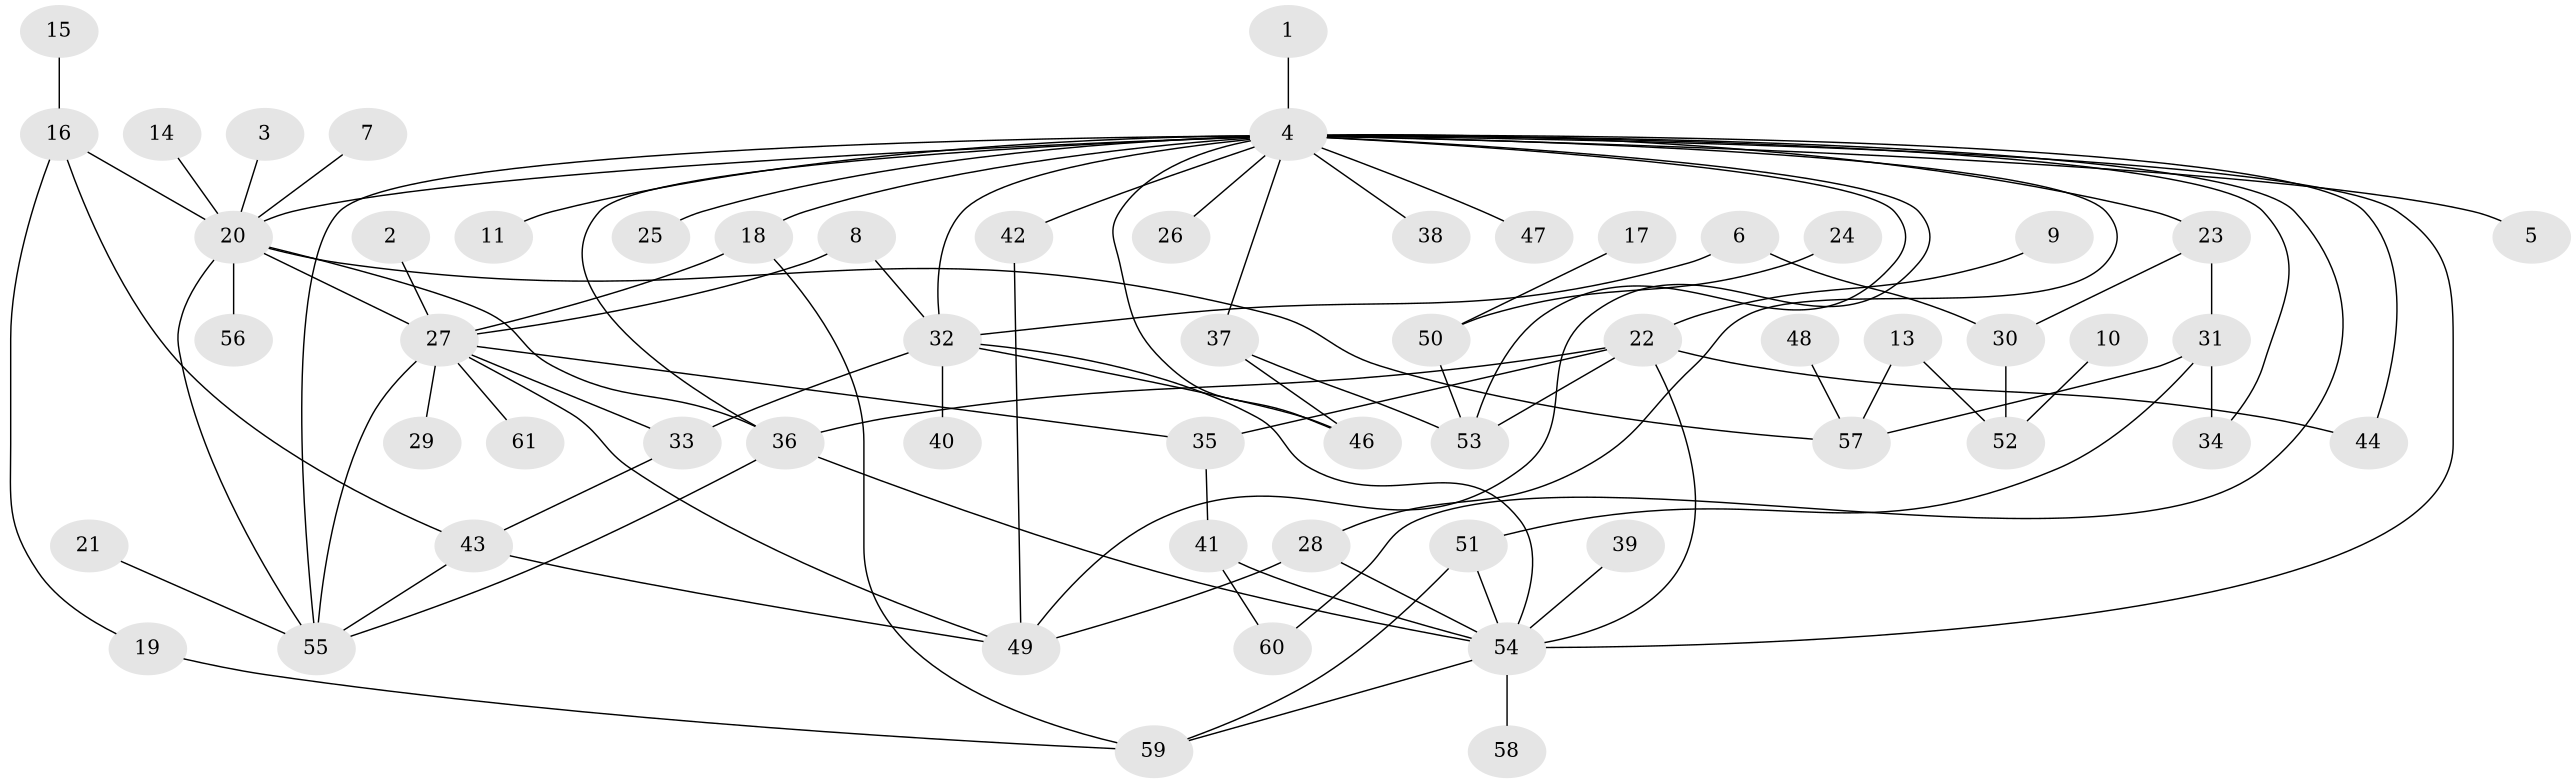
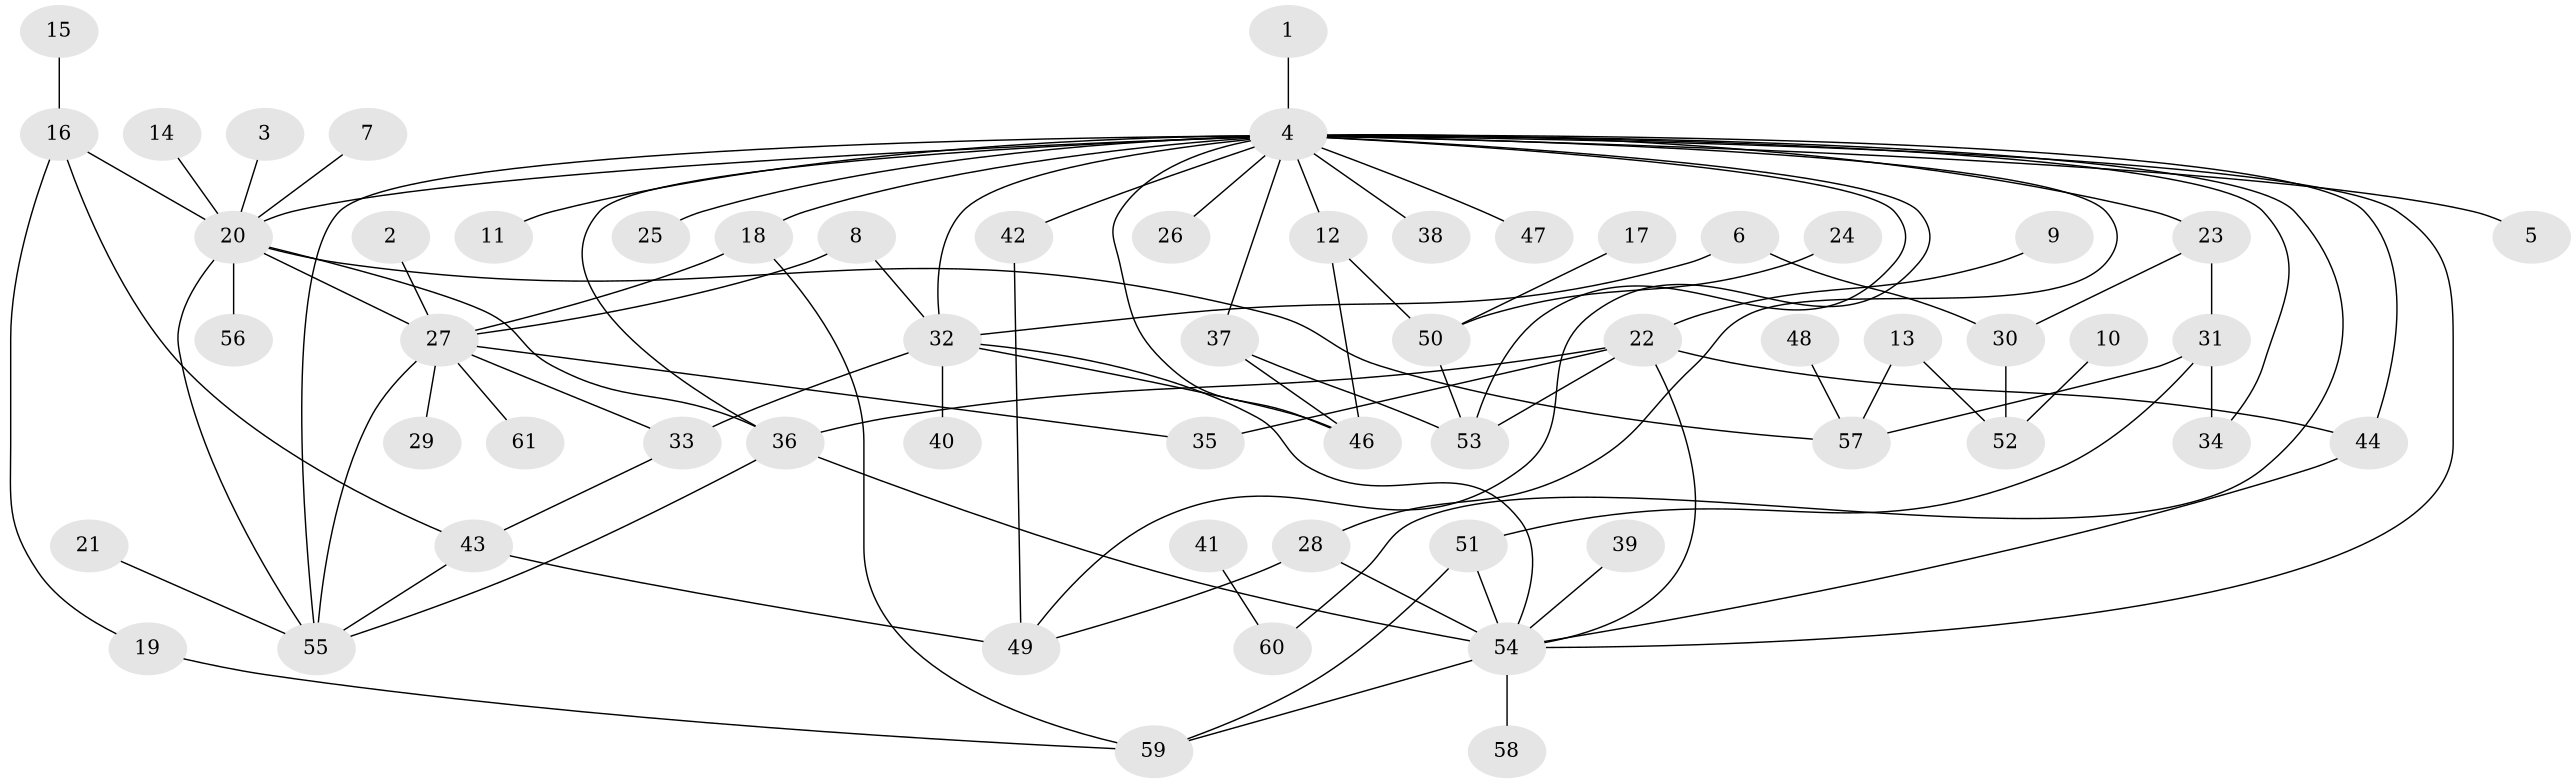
none -> (1328, 237)
(1207, 493) -> none
(715, 519) -> none
(1354, 604) -> (1944, 564)
